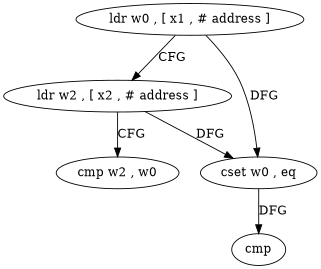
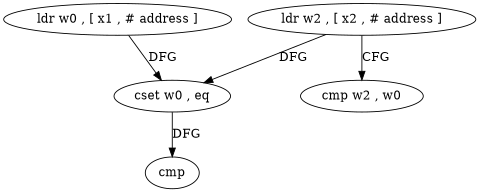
(157, 55) -> none
